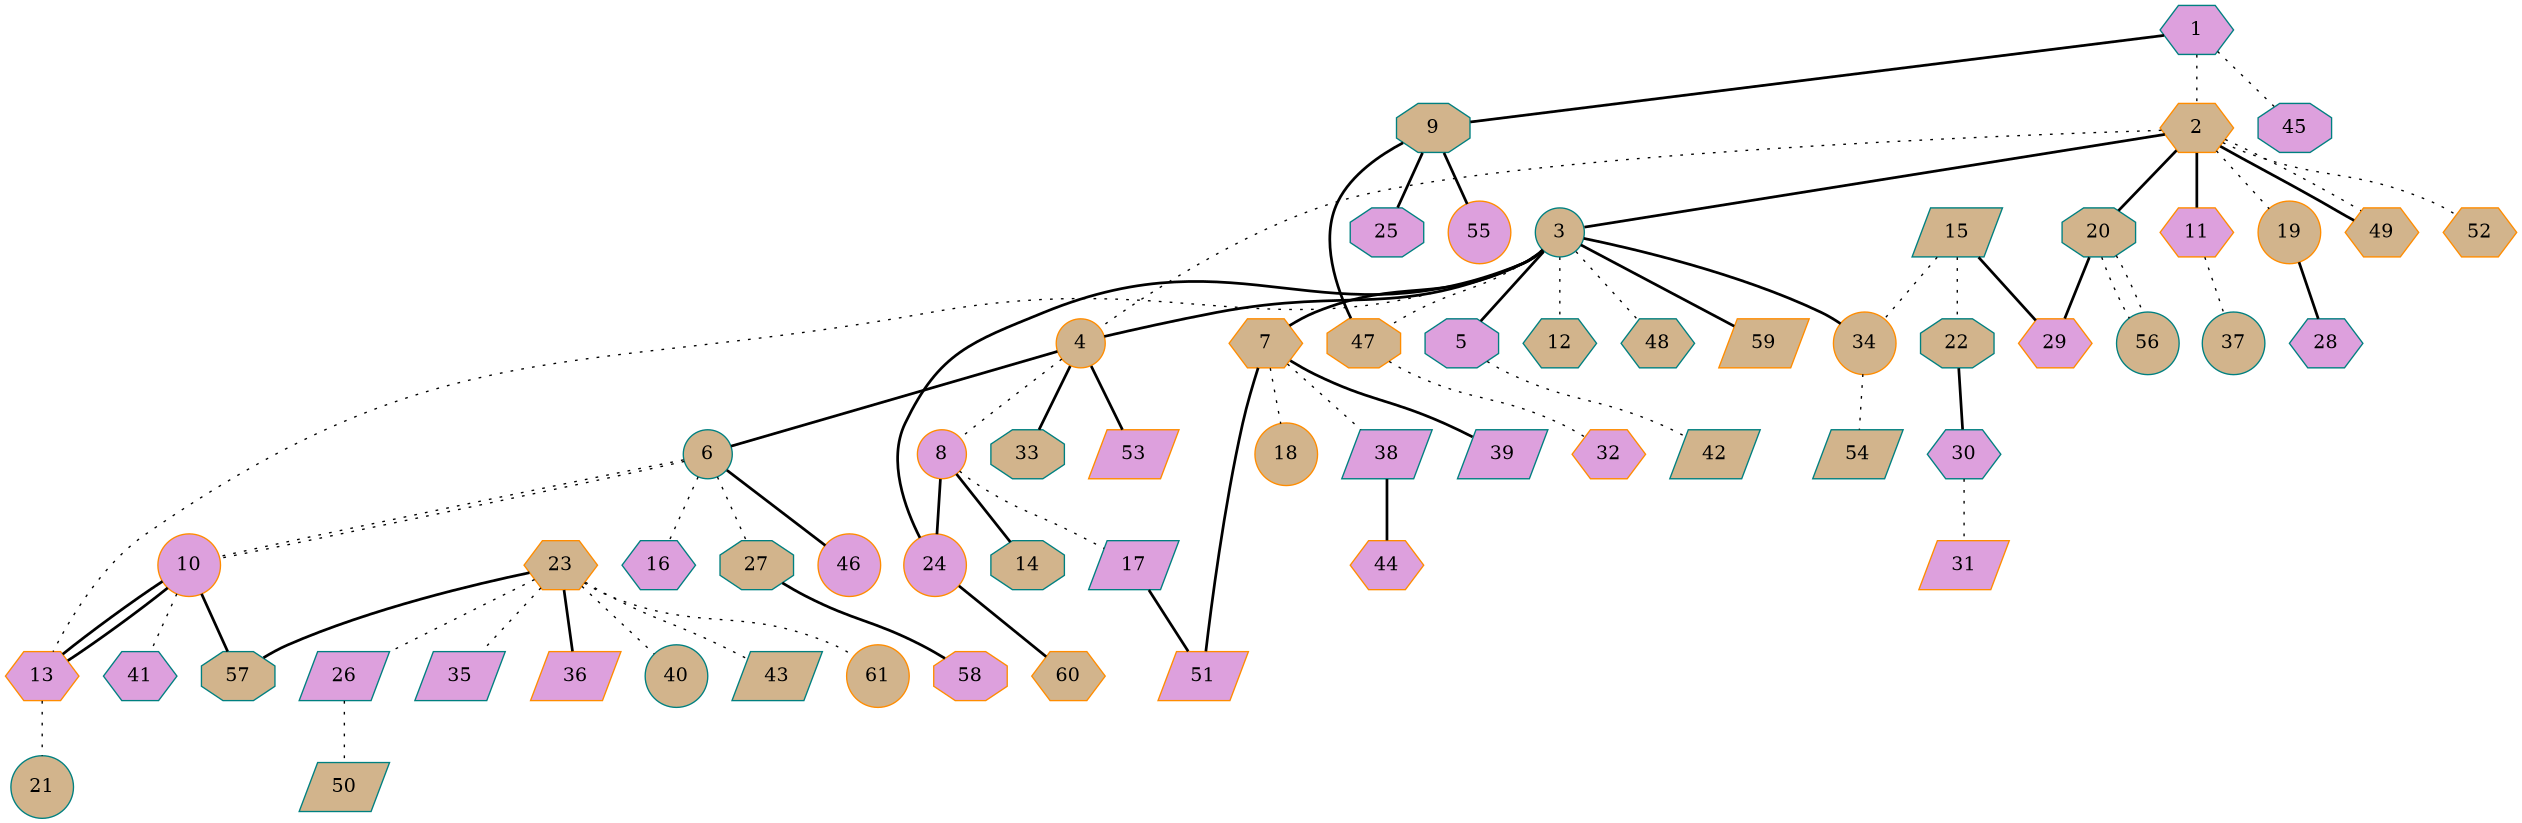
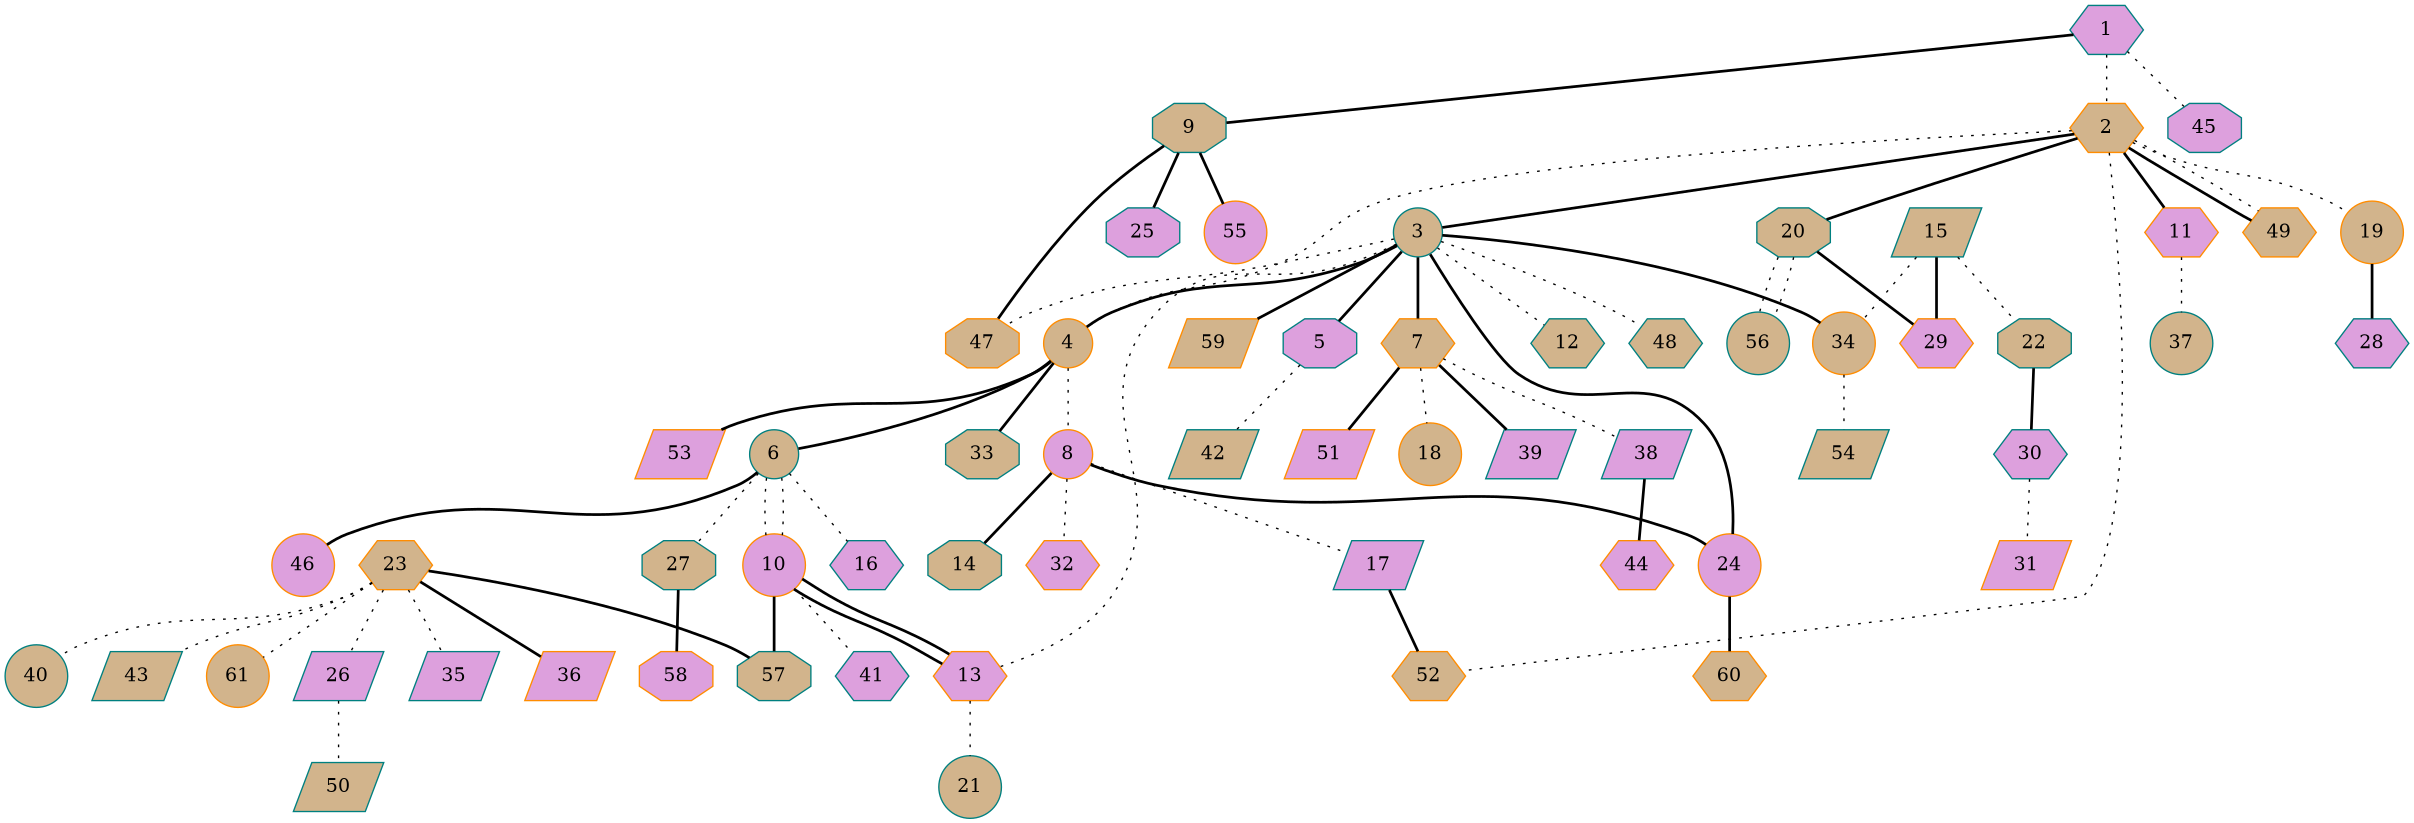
(1487, 399) -> (1065, 510)
(1169, 621) -> (1404, 621)
